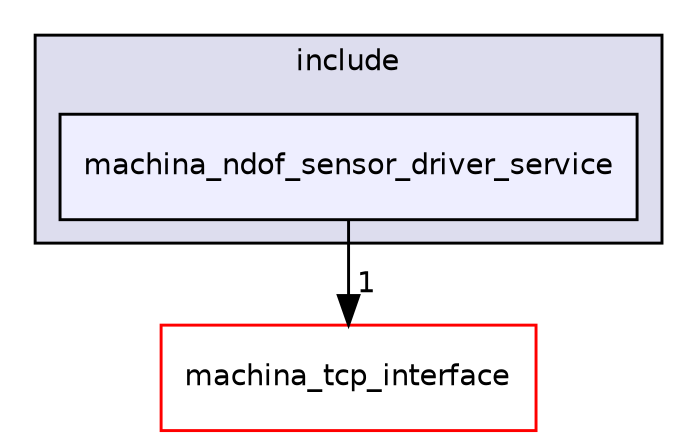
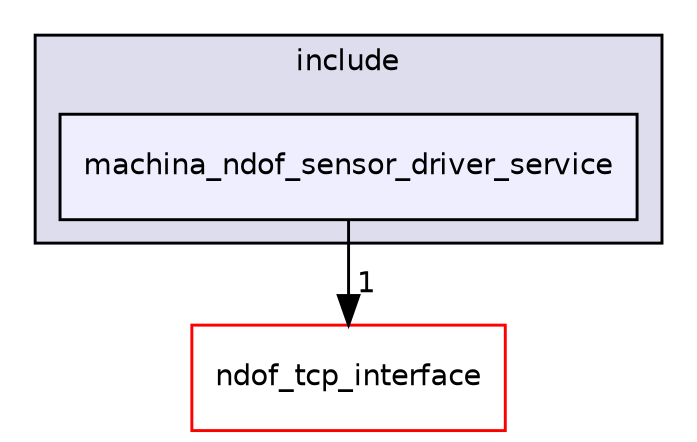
(349, 378) -> (349, 378)
